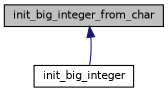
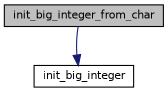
(91, 52) -> (77, 41)
